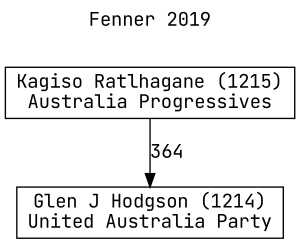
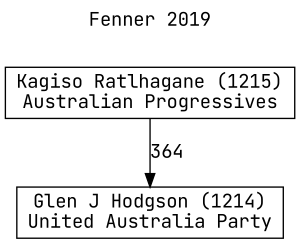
(150, 93) -> (150, 93)
